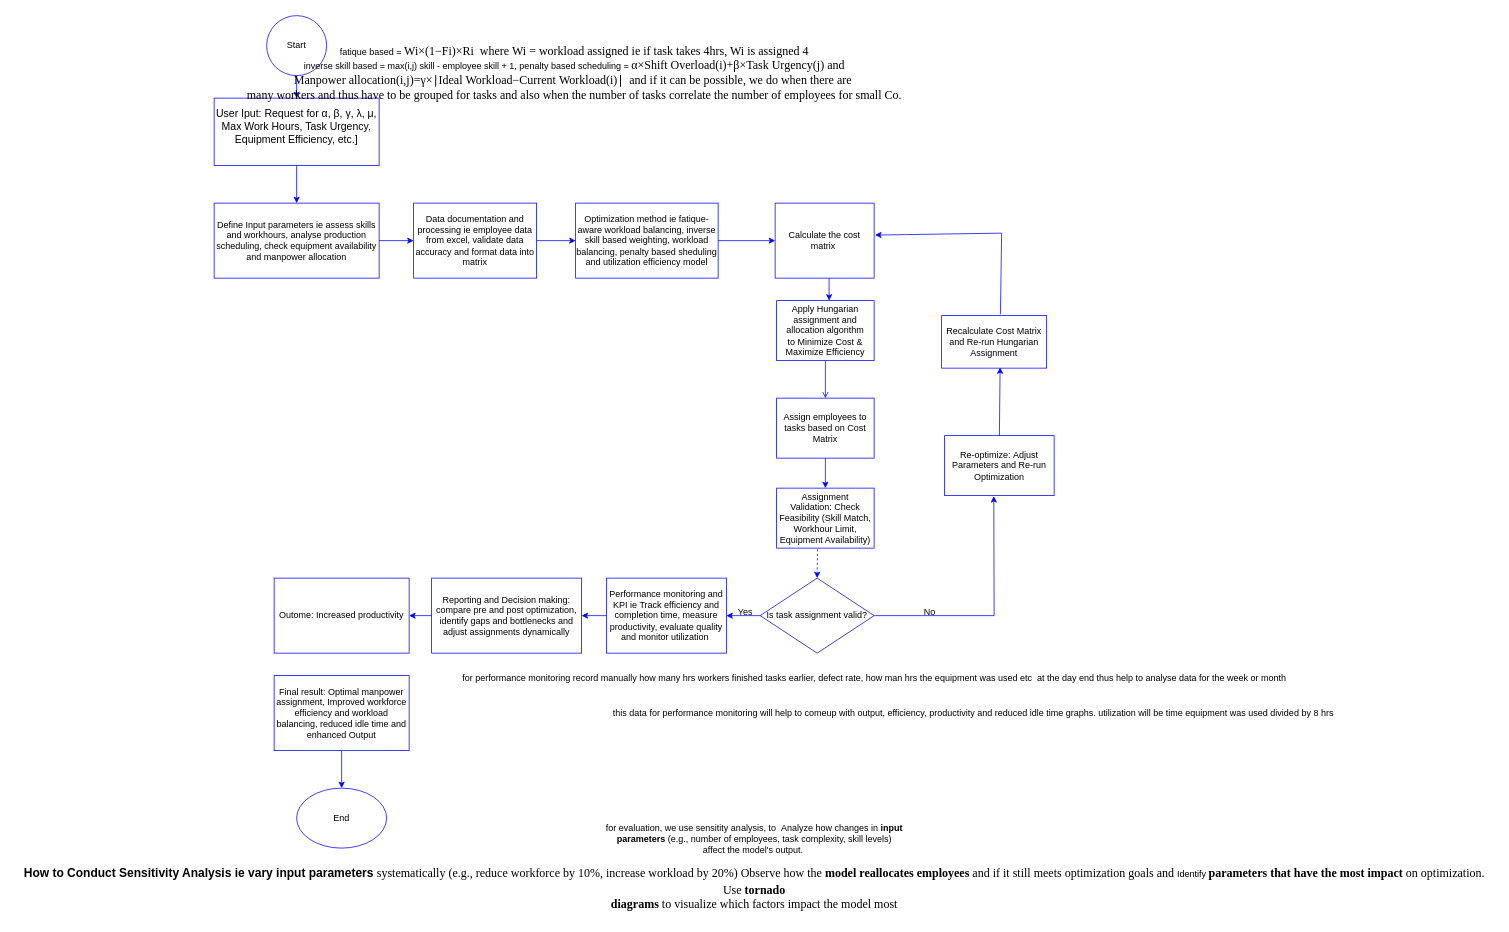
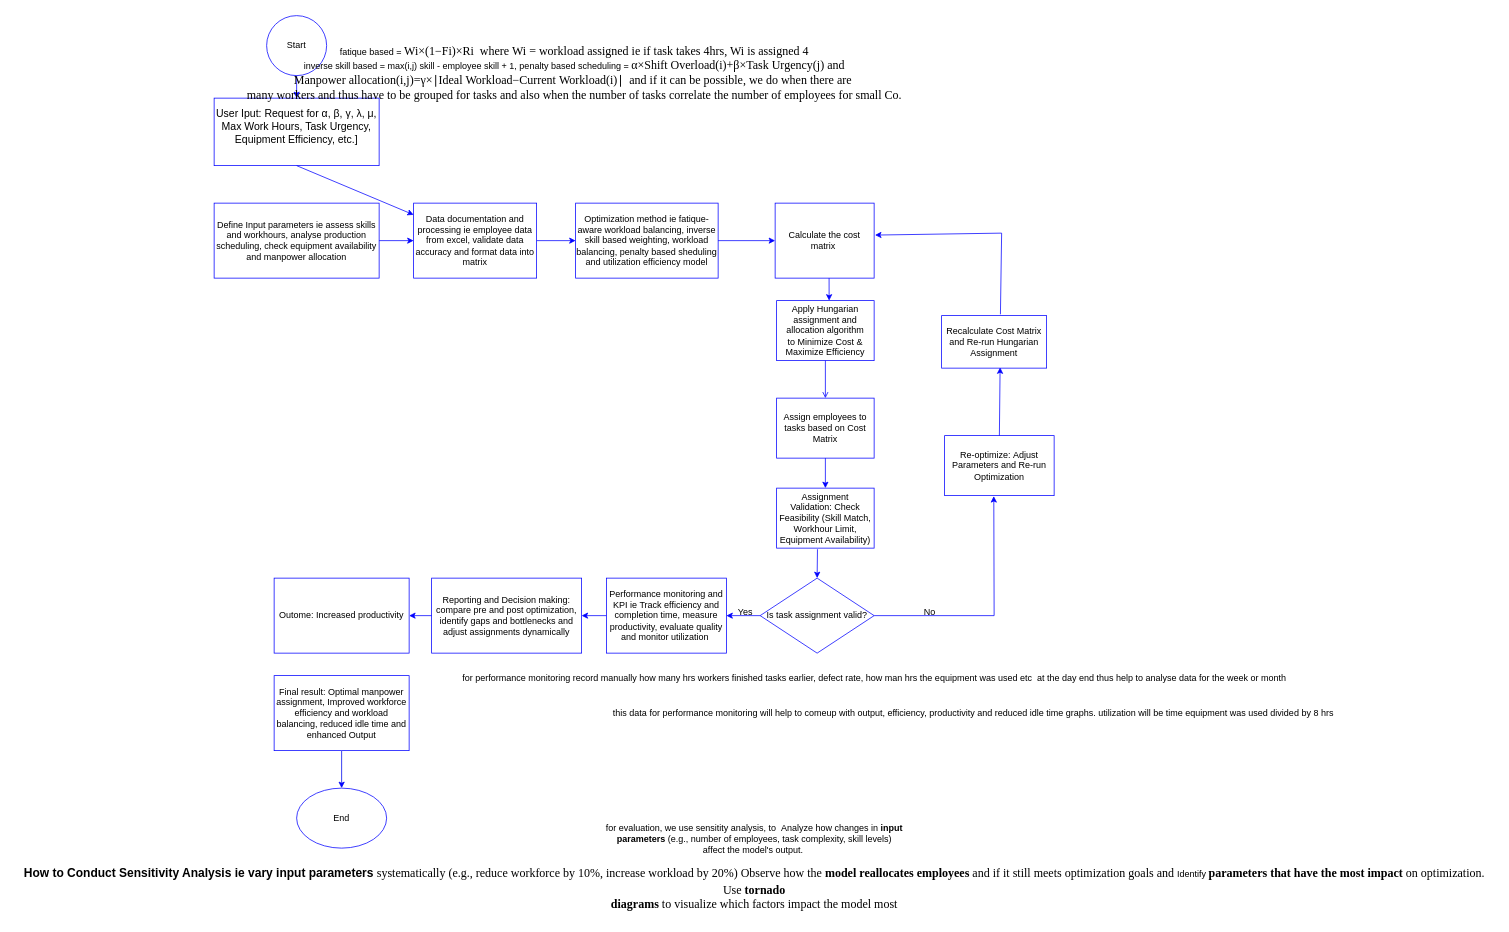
(297, 182) -> (353, 189)
(817, 561) -> (817, 561)
